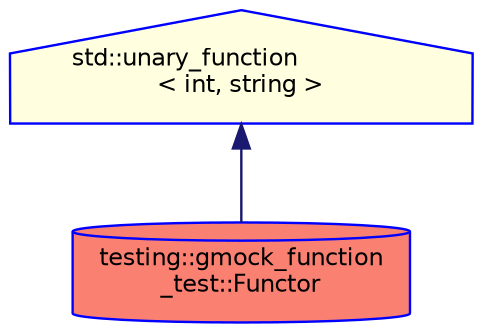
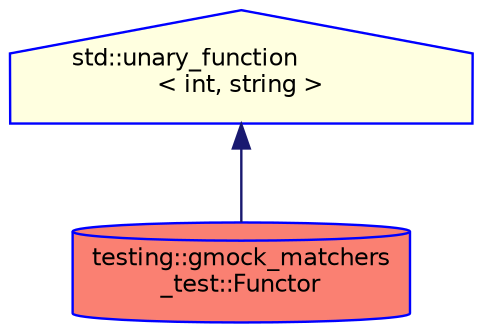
(241, 272) -> (241, 272)
